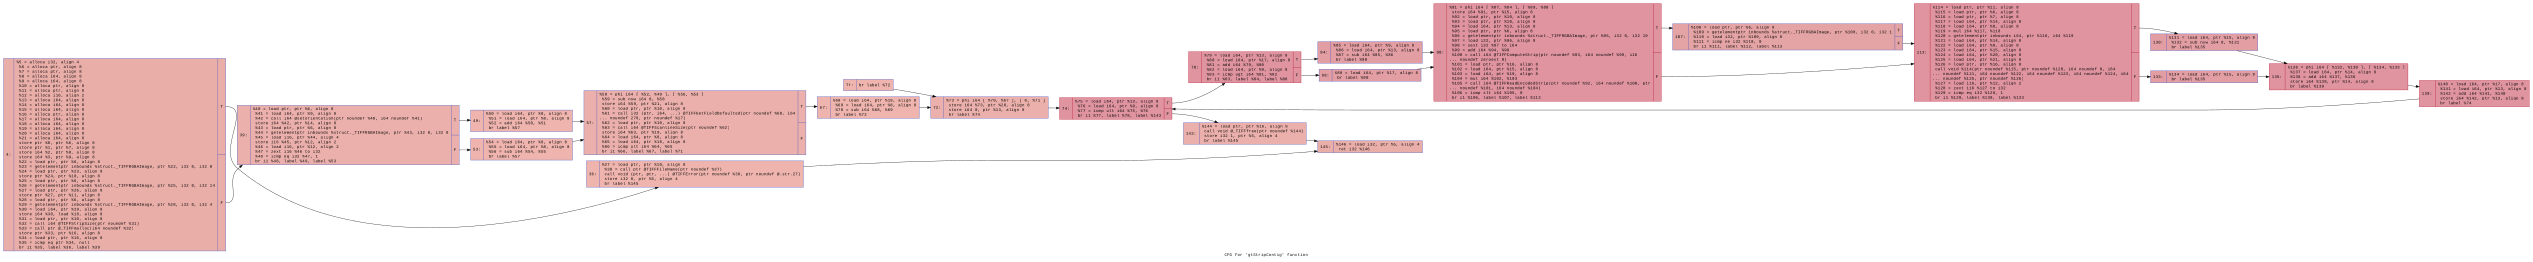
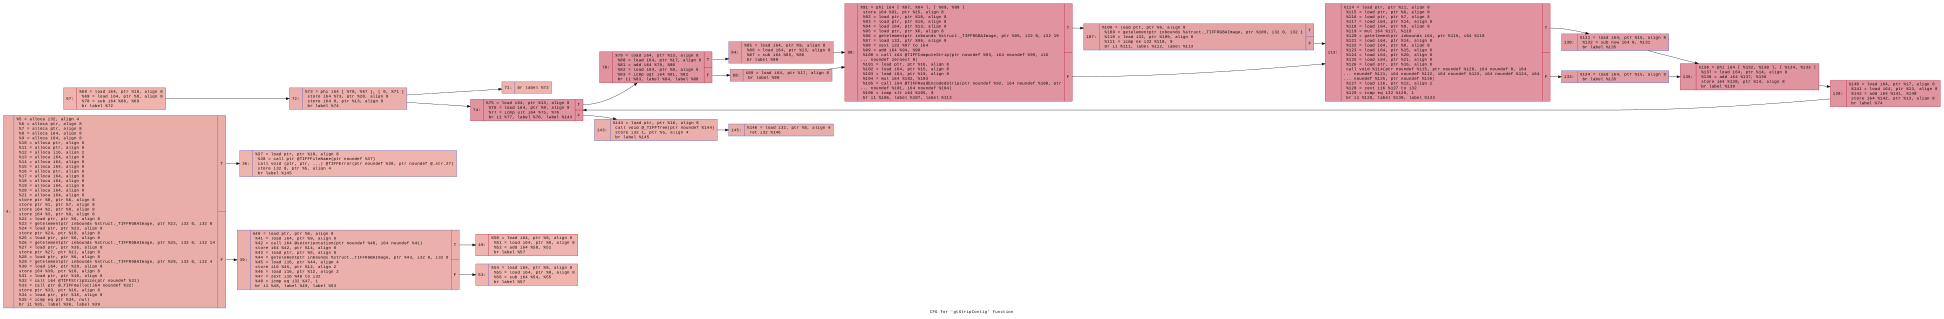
(913, 92) -> (453, 92)
(868, 108) -> (115, 99)
(522, 121) -> (527, 245)
(695, 123) -> none
(1059, 160) -> none
(60, 214) -> (58, 271)
